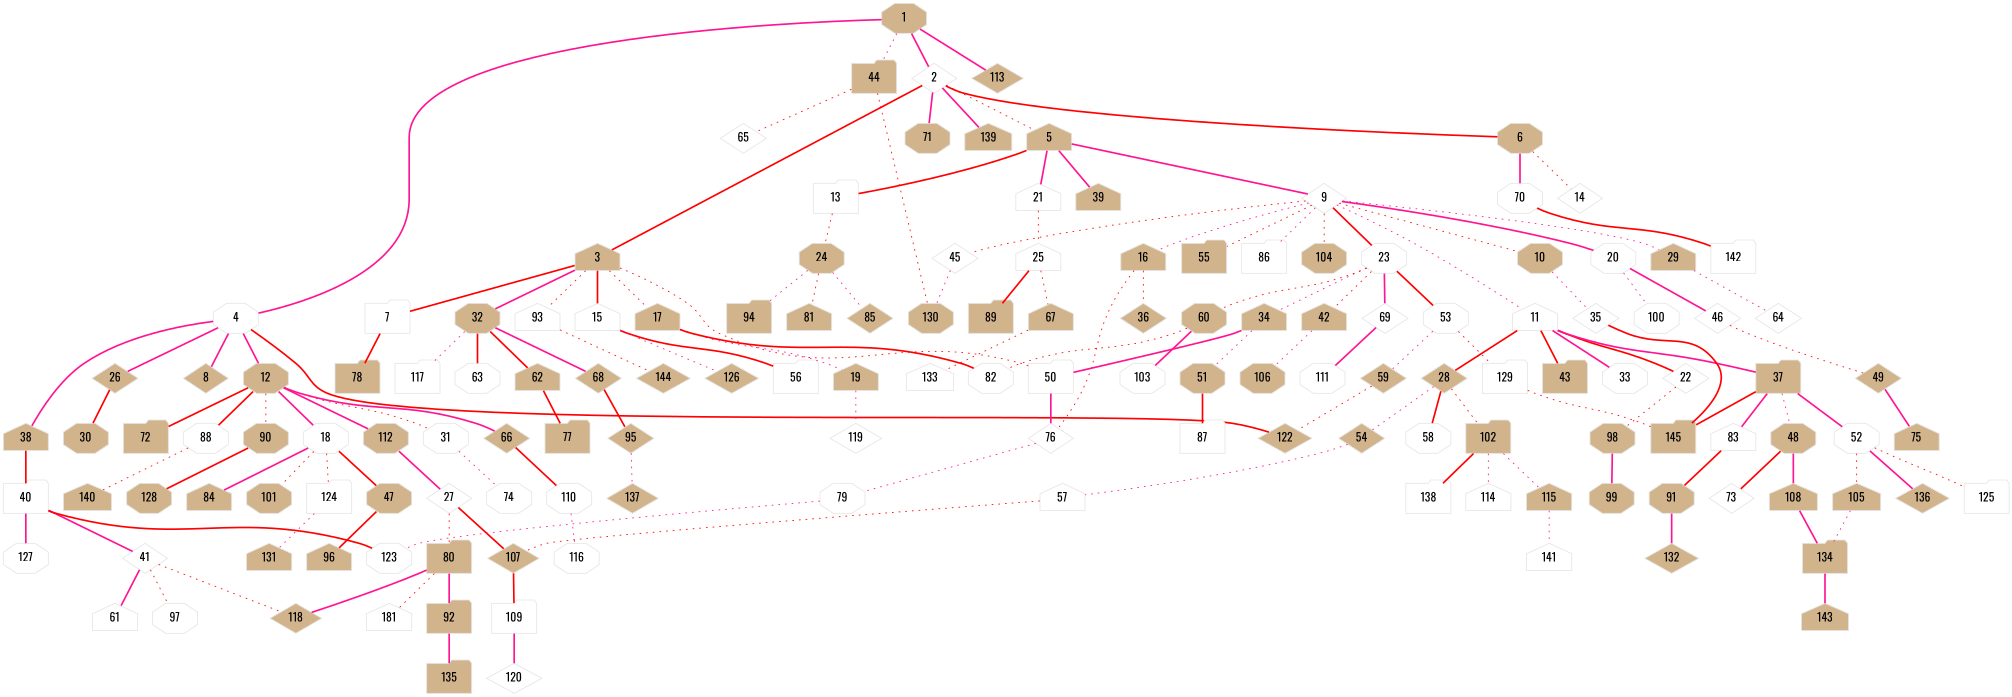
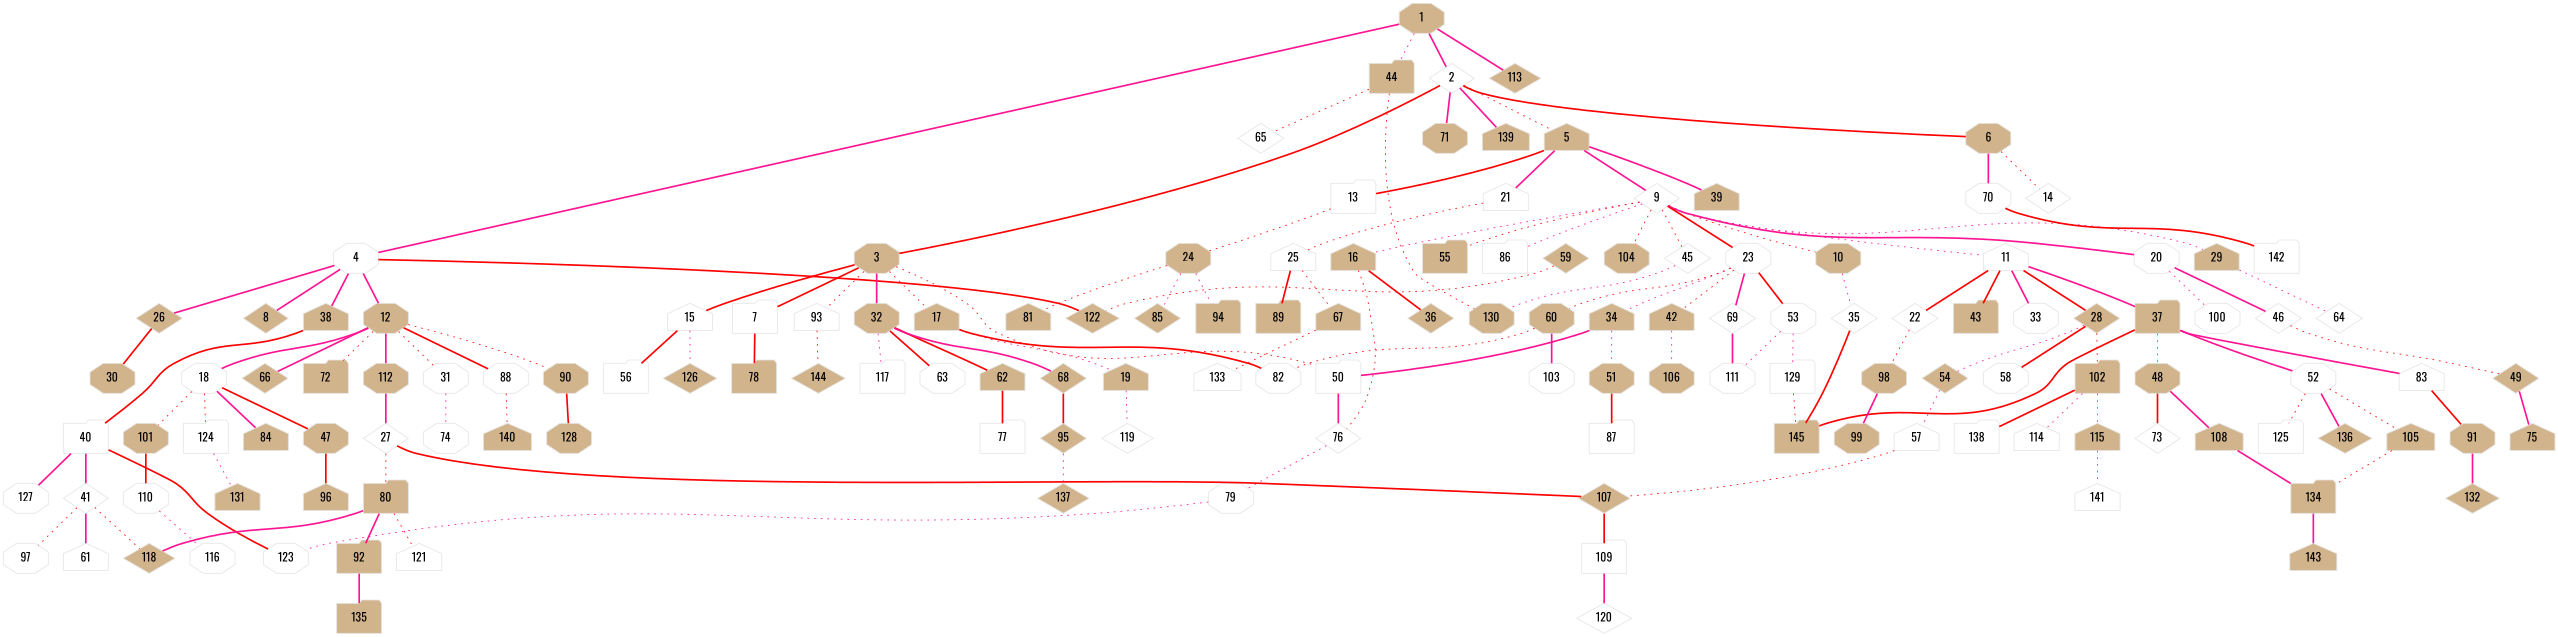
(598, 258) -> (877, 258)
(1143, 287) -> (1389, 286)
(1475, 347) -> (1793, 348)
(1413, 350) -> (1763, 348)
(208, 407) -> (357, 347)
(568, 438) -> (1002, 438)
(536, 467) -> (146, 474)
(1842, 527) -> (2364, 467)
(389, 618) -> (419, 558)
